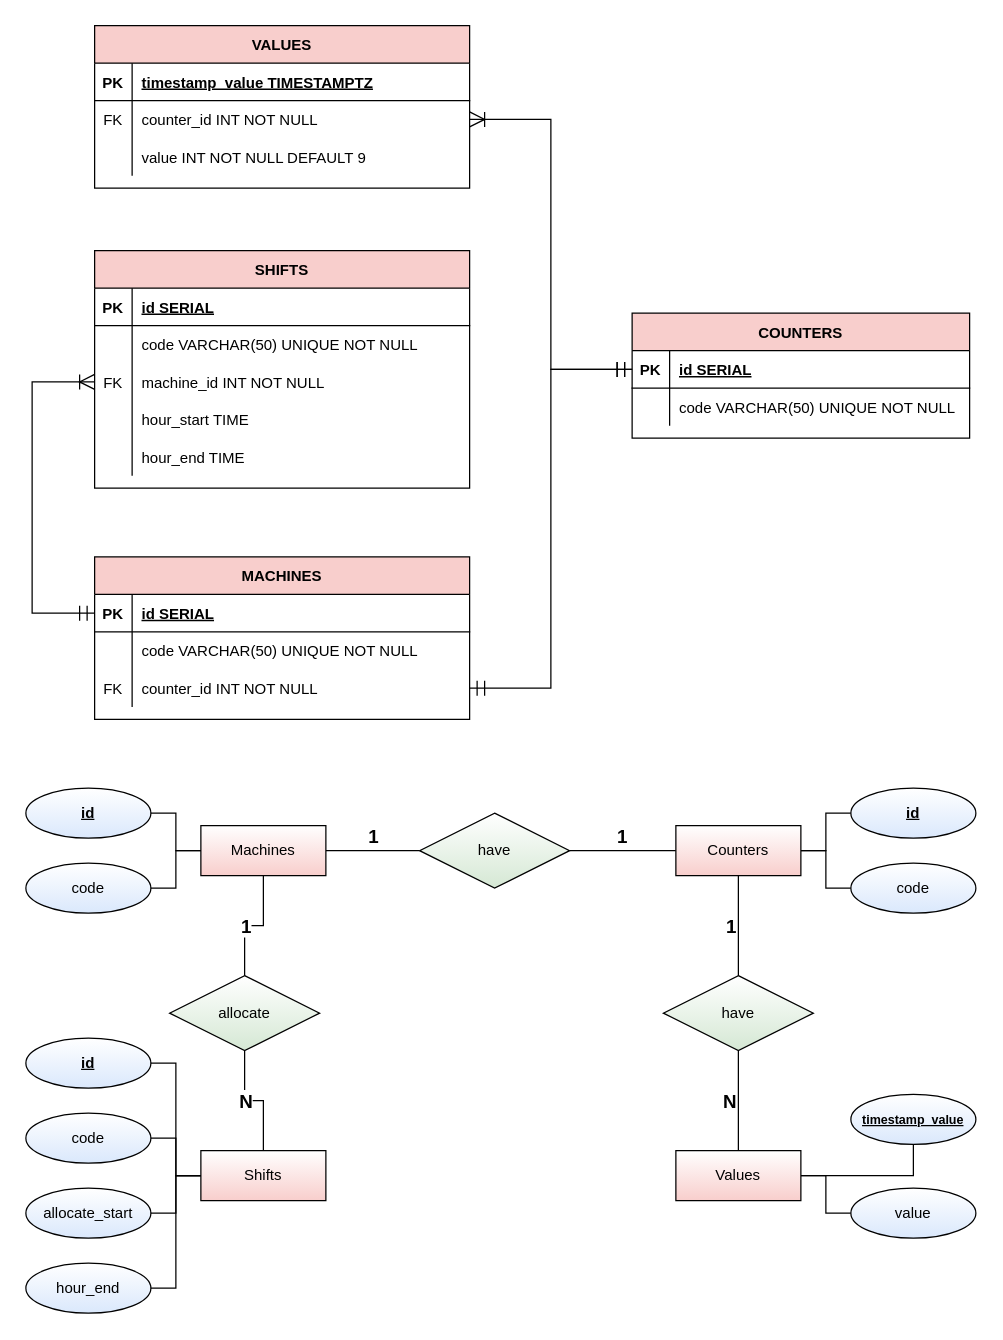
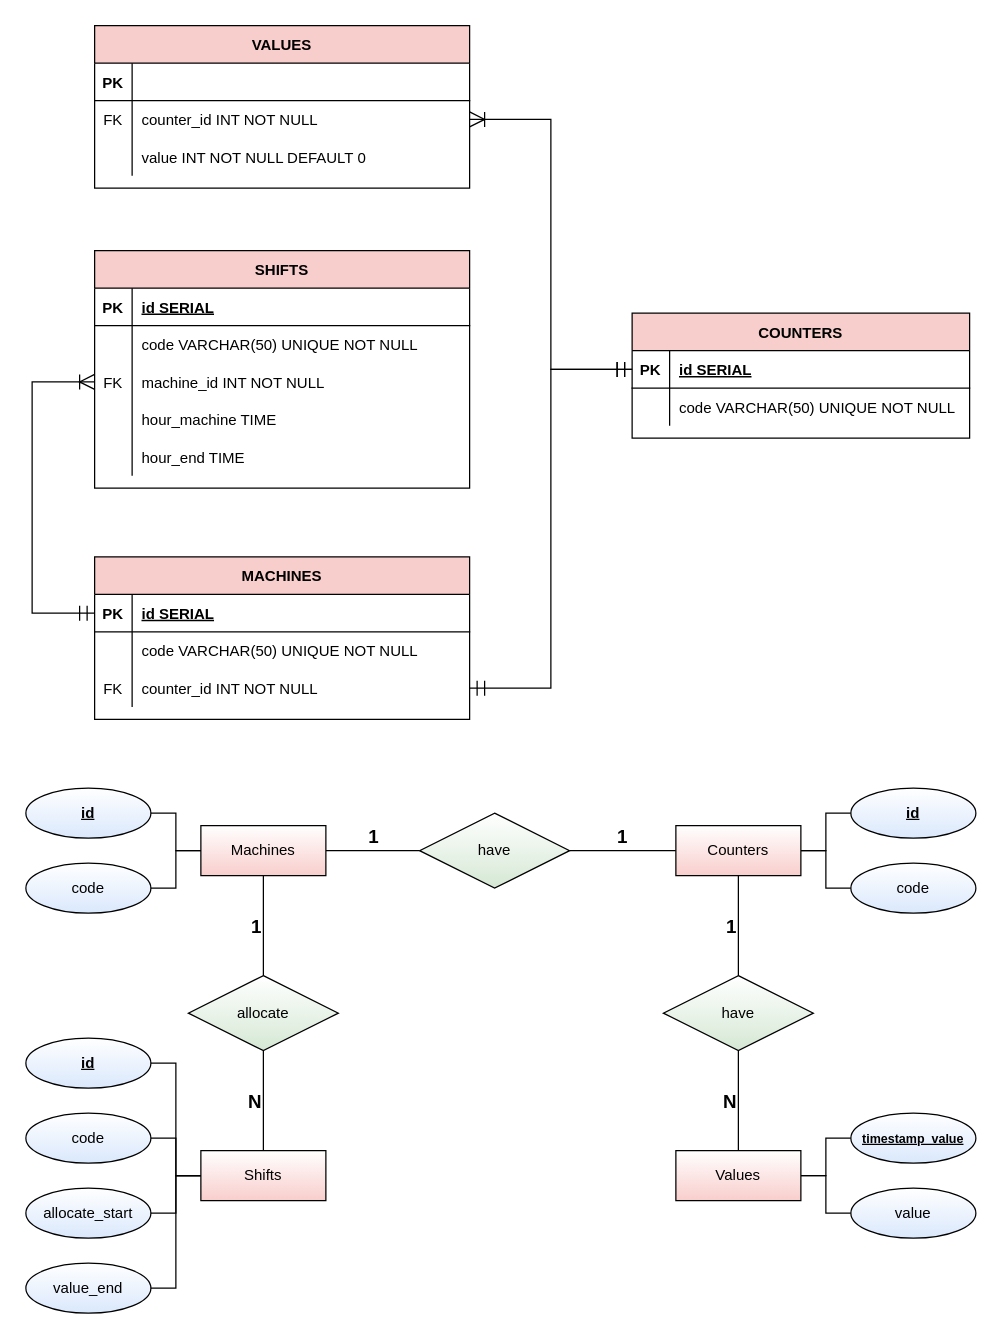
(301, 82) -> none
(247, 158) -> (247, 158)
(202, 420) -> (209, 420)
(244, 1013) -> (263, 1013)
(913, 1119) -> (913, 1138)
(88, 1288) -> (88, 1288)
